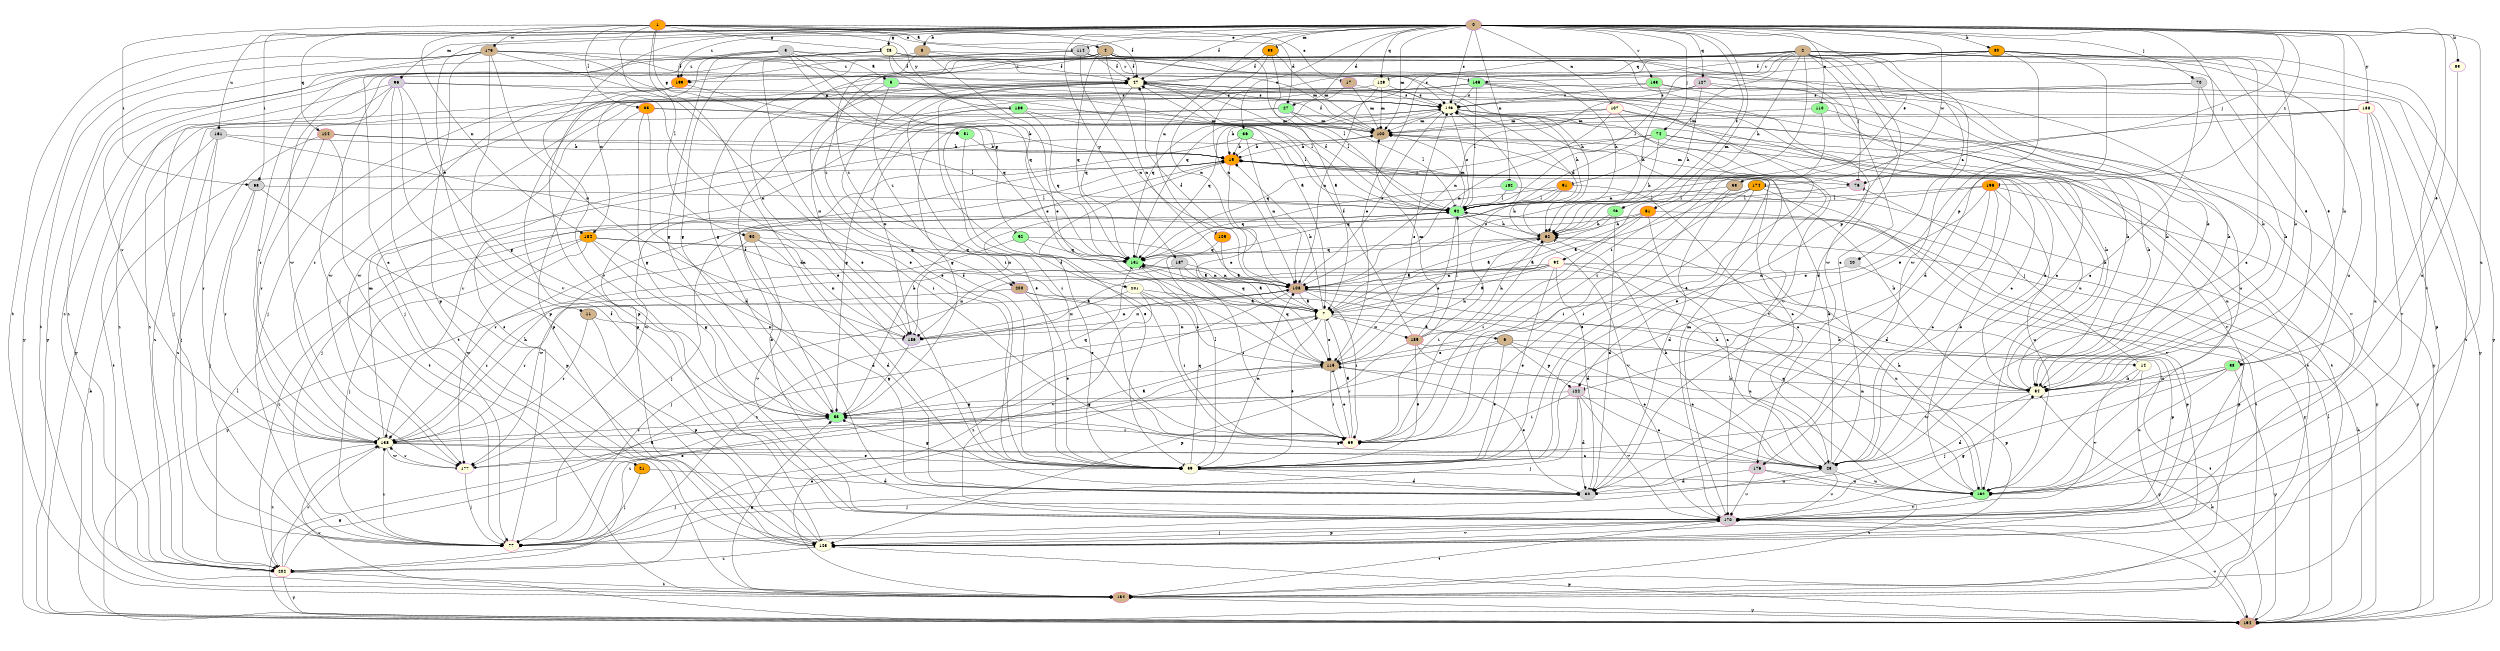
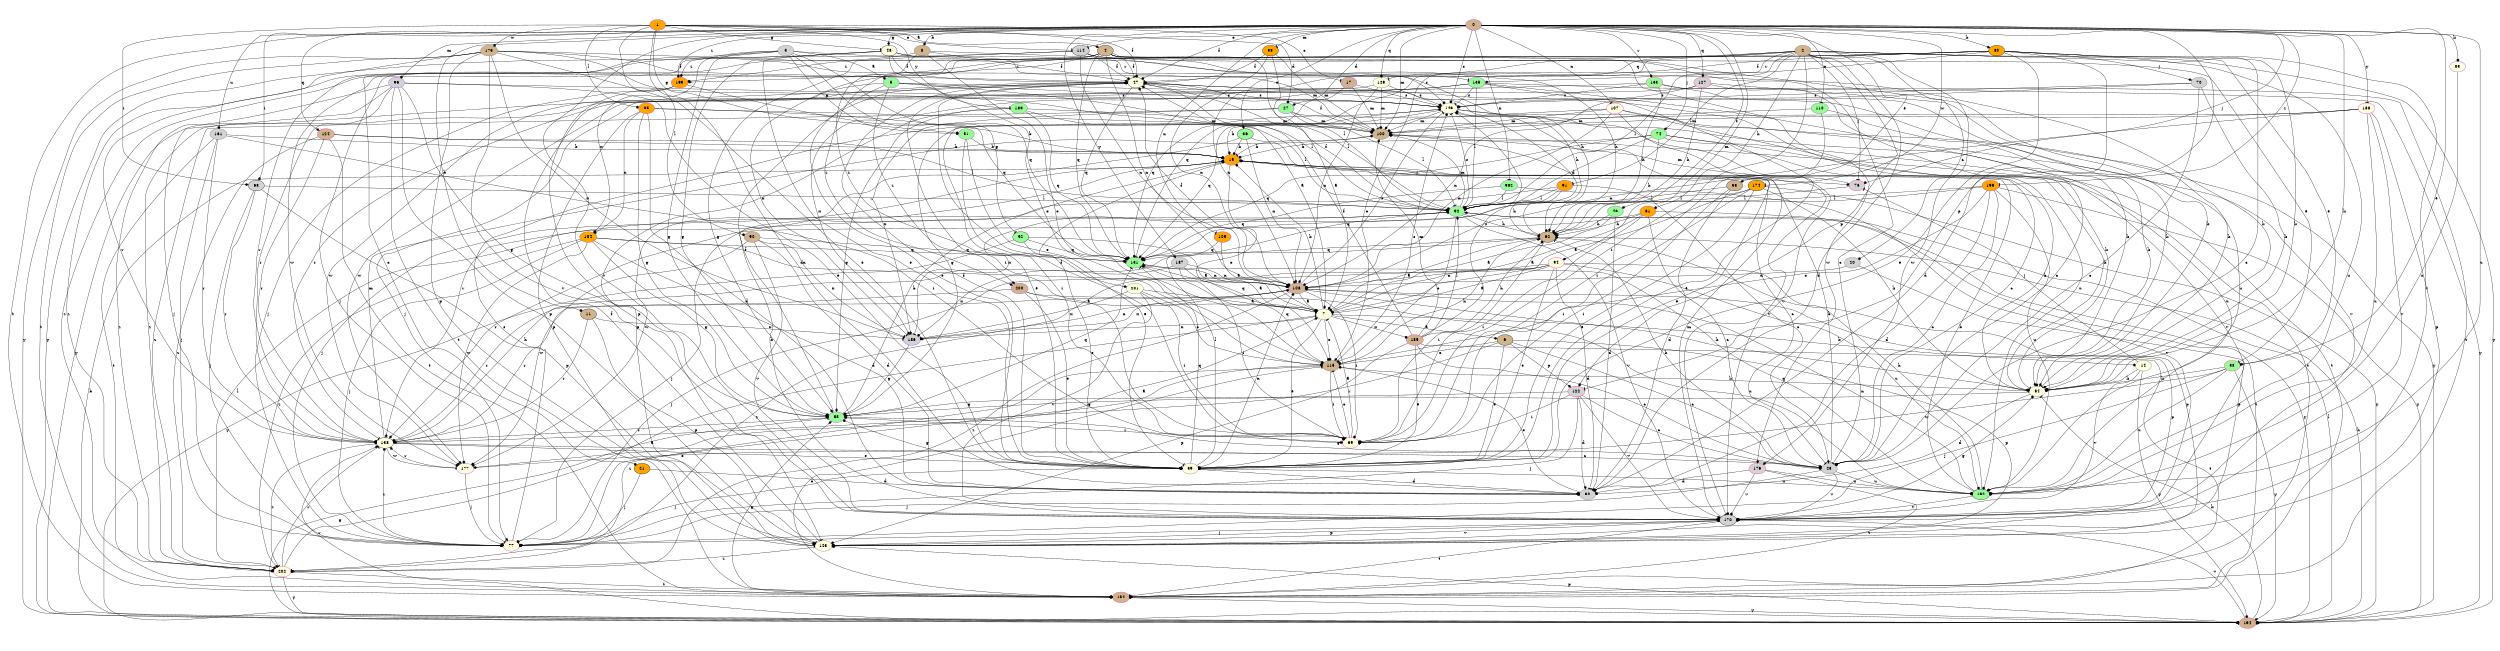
(1965, 35) -> (2116, 62)
(425, 47) -> (624, 171)
(1509, 186) -> (1509, 186)
none -> (1085, 266)
(1728, 520) -> (1728, 520)
